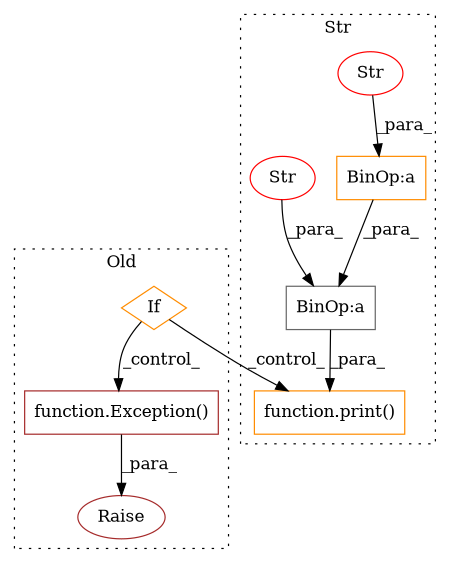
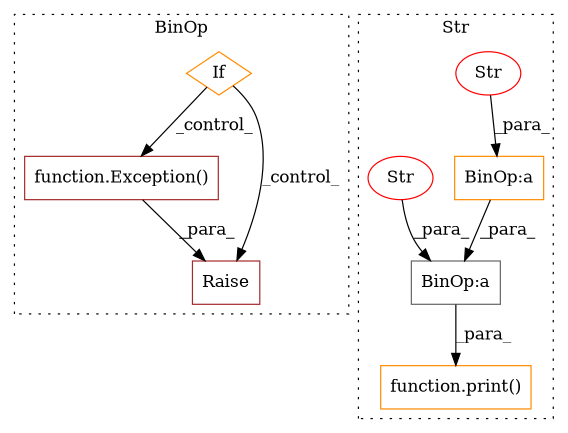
(121, 263) -> (182, 28)
(220, 352) -> (263, 165)
(121, 517) -> (226, 283)
